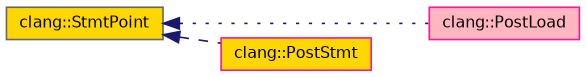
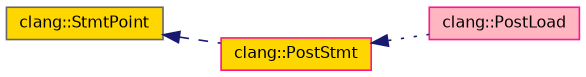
(304, 23) -> (408, 37)
